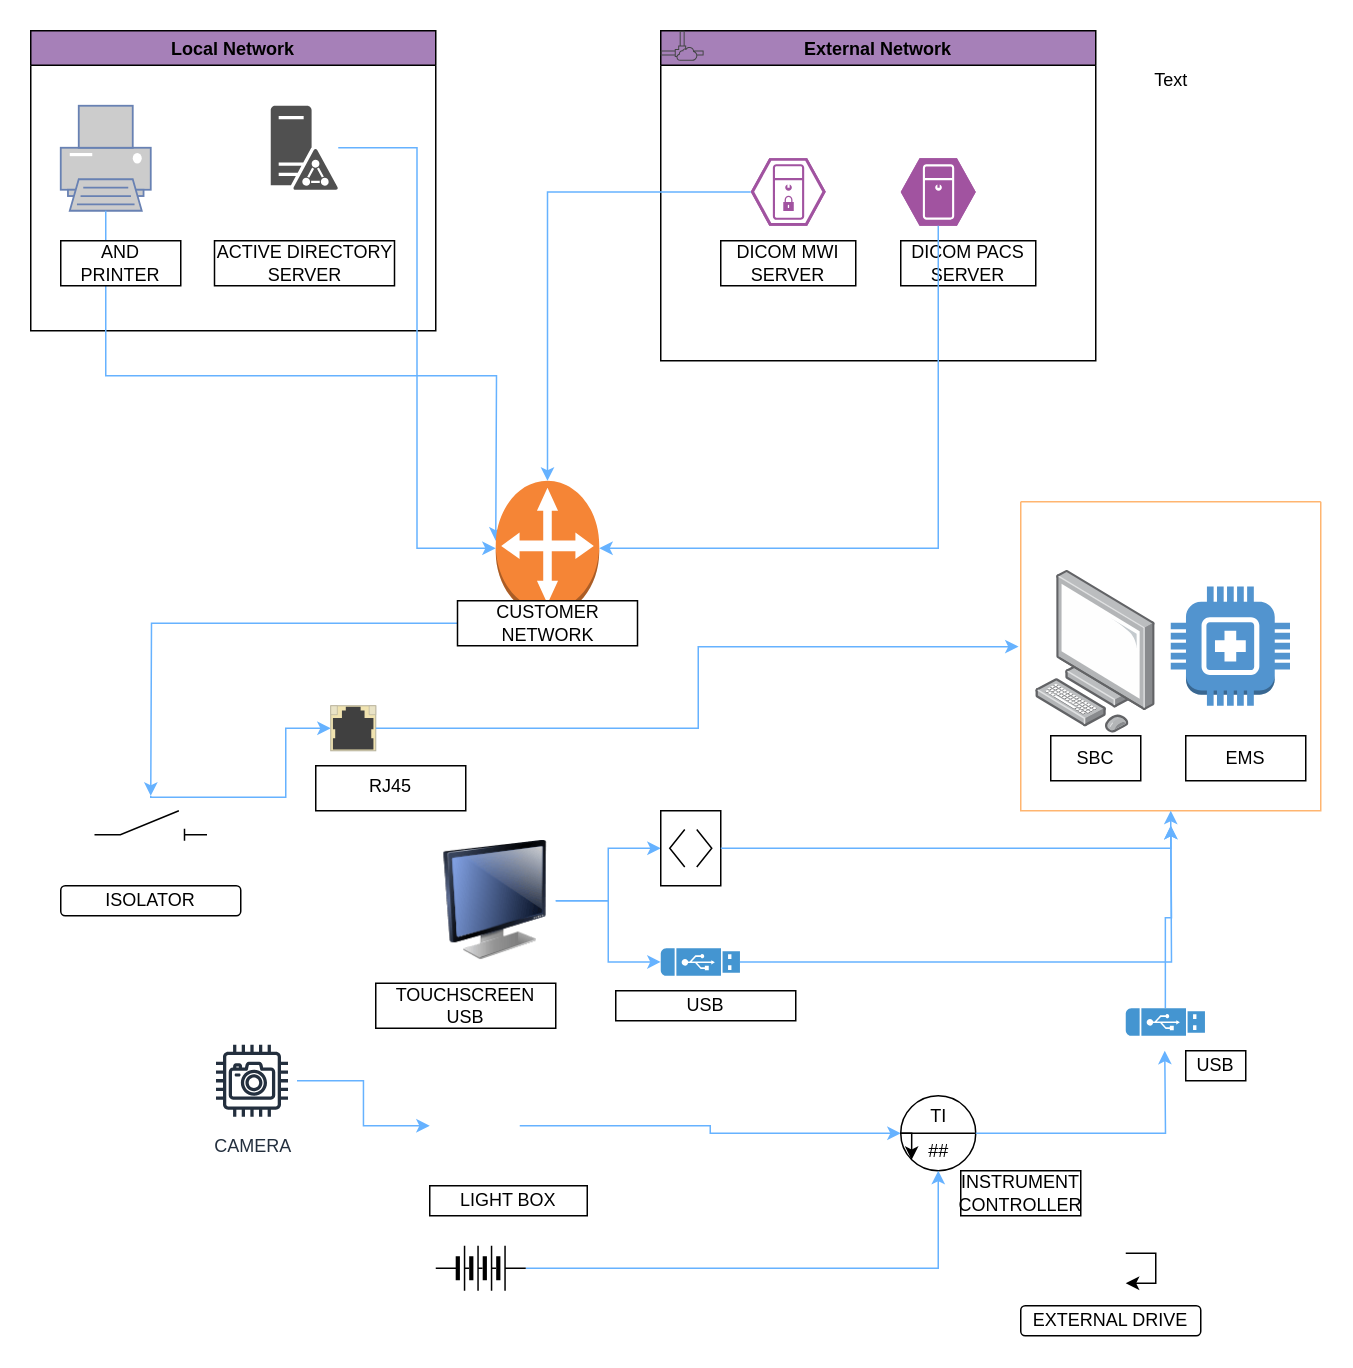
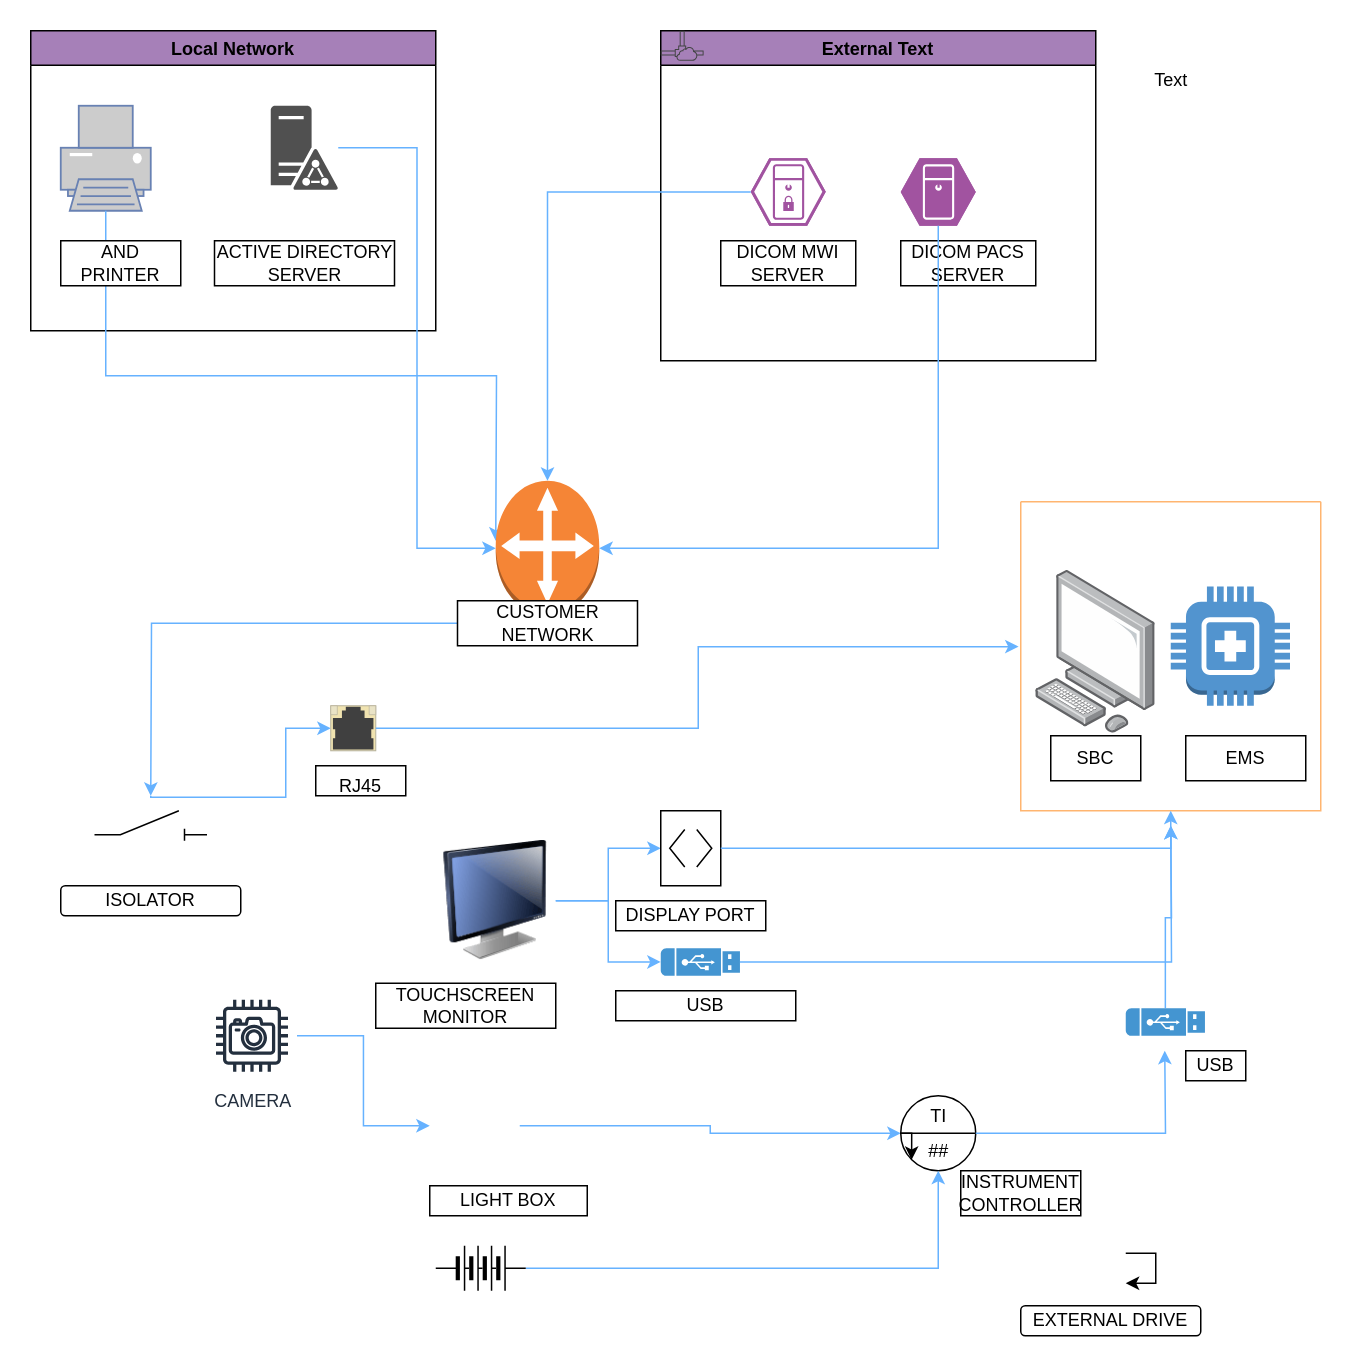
(878, 49) -> (878, 49)
(391, 788) -> (361, 781)
none -> (691, 916)
(466, 1006) -> (466, 1006)
(252, 1081) -> (252, 1036)
